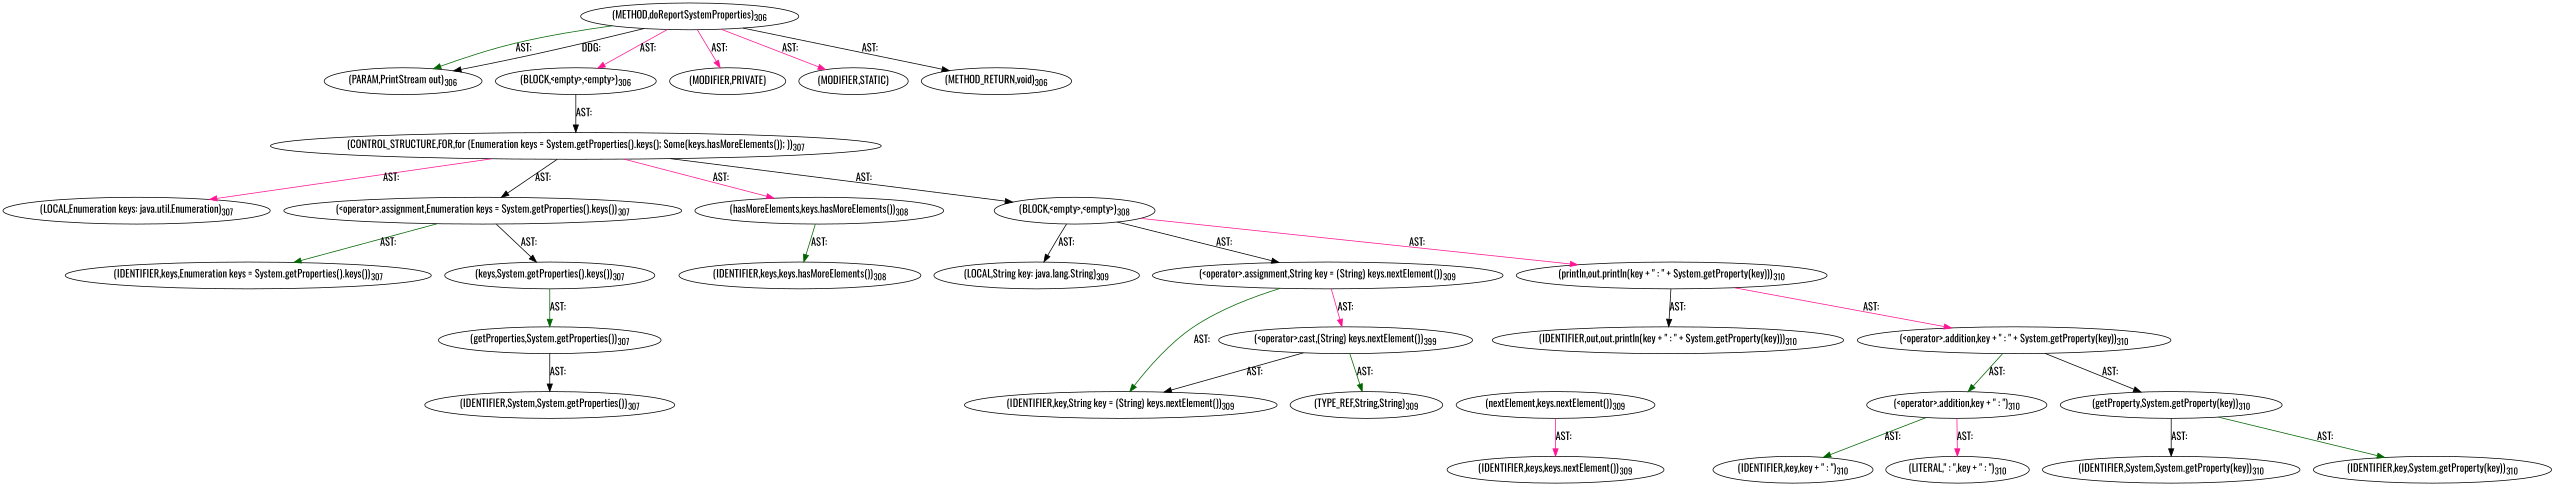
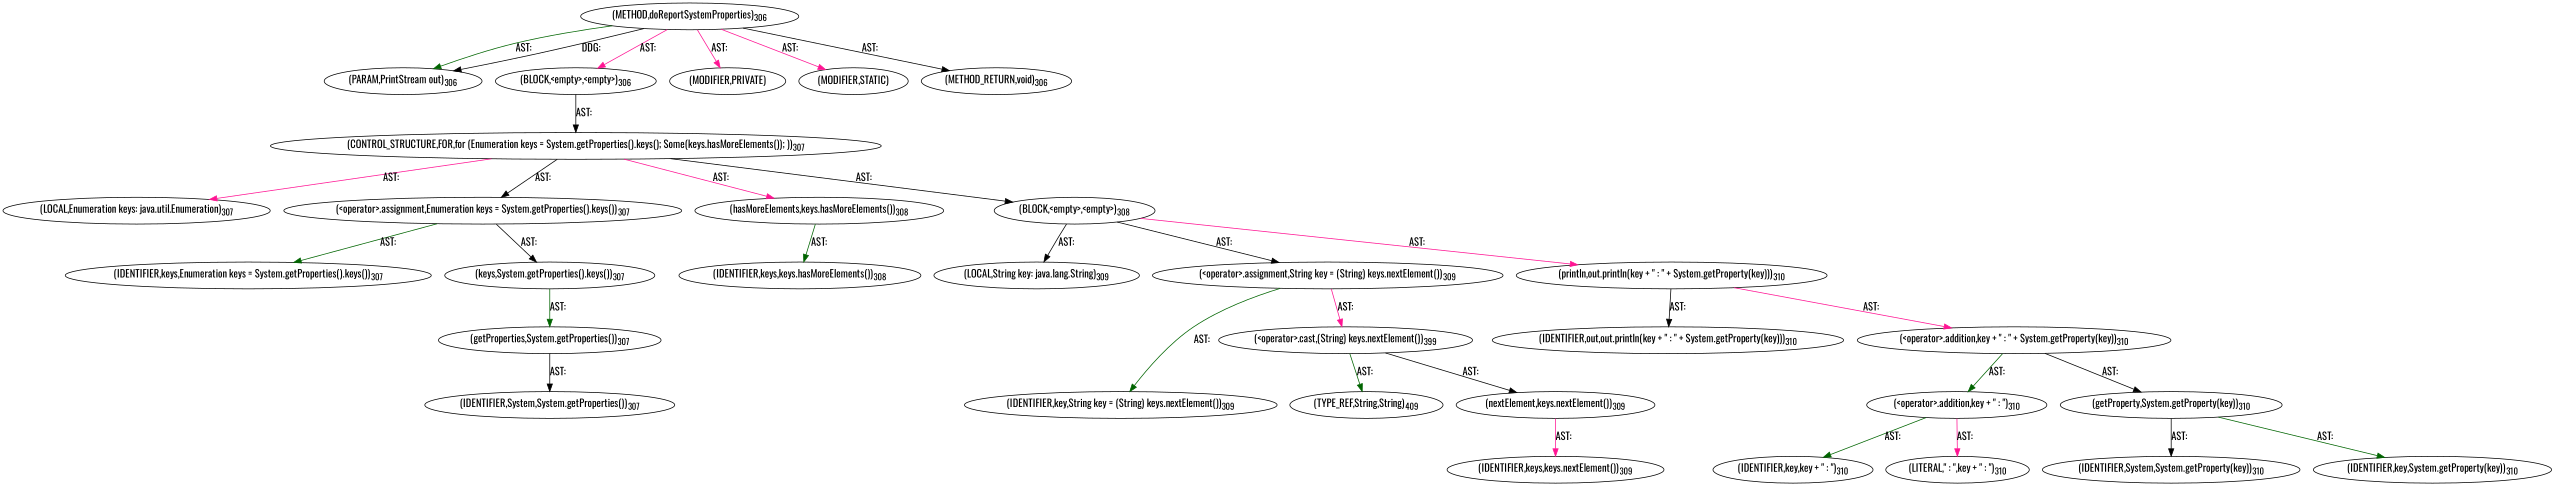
(1237, 371) -> (1448, 372)
(1412, 404) -> (1412, 404)
